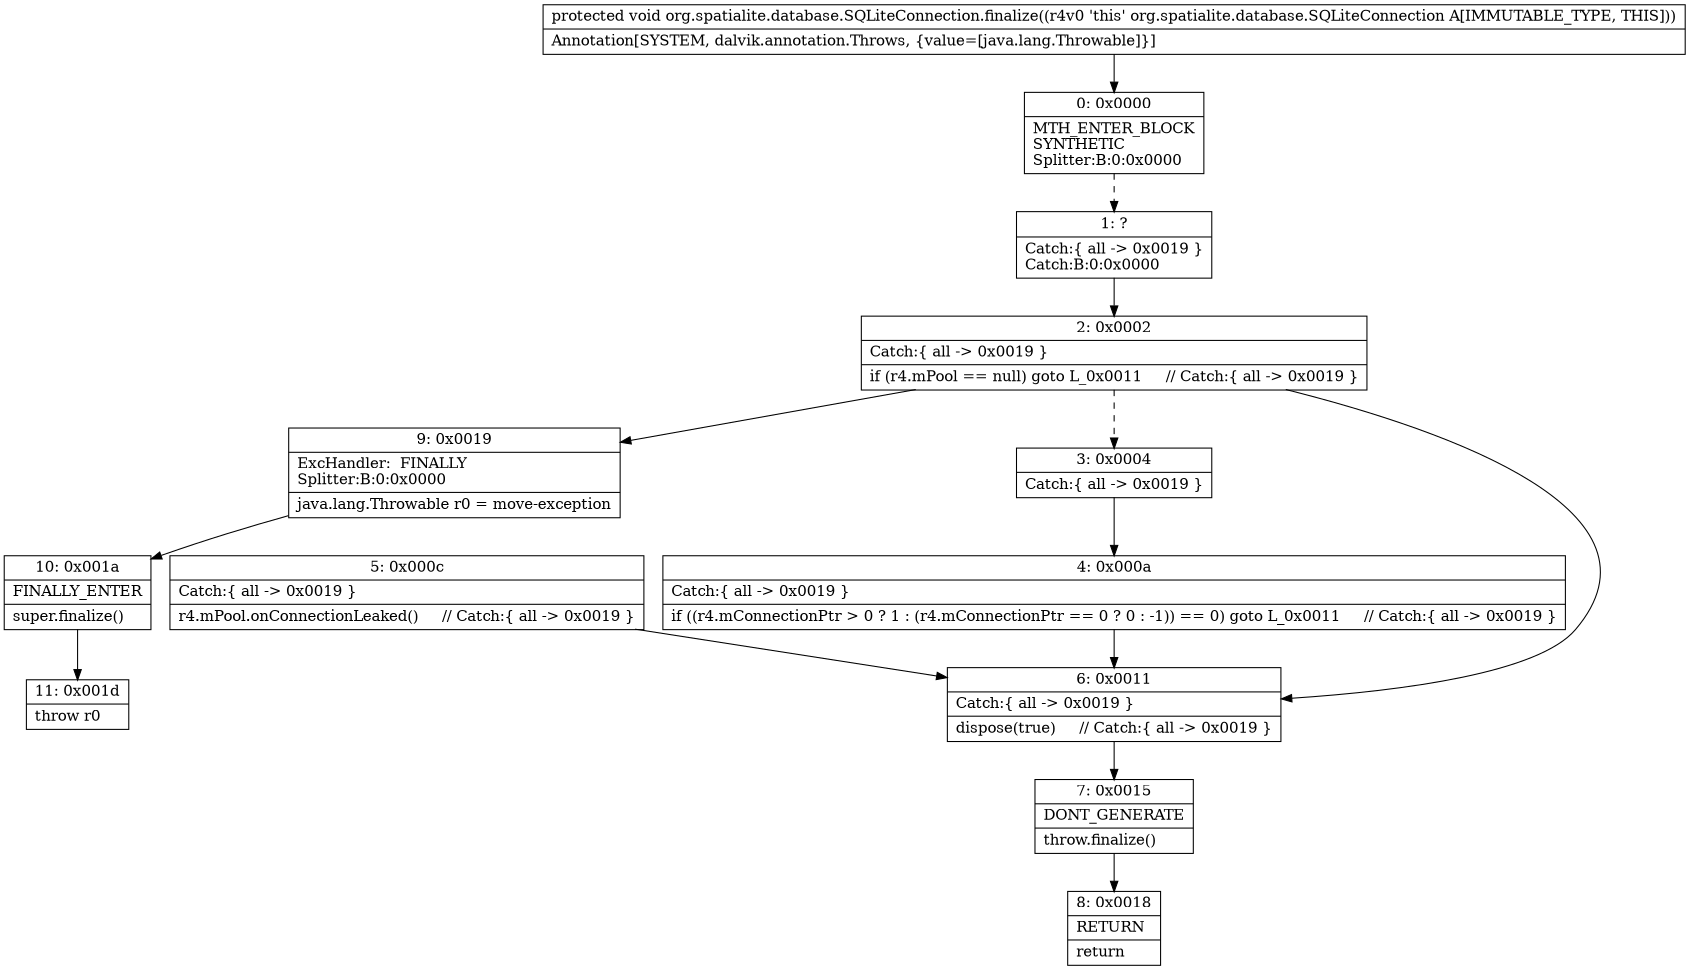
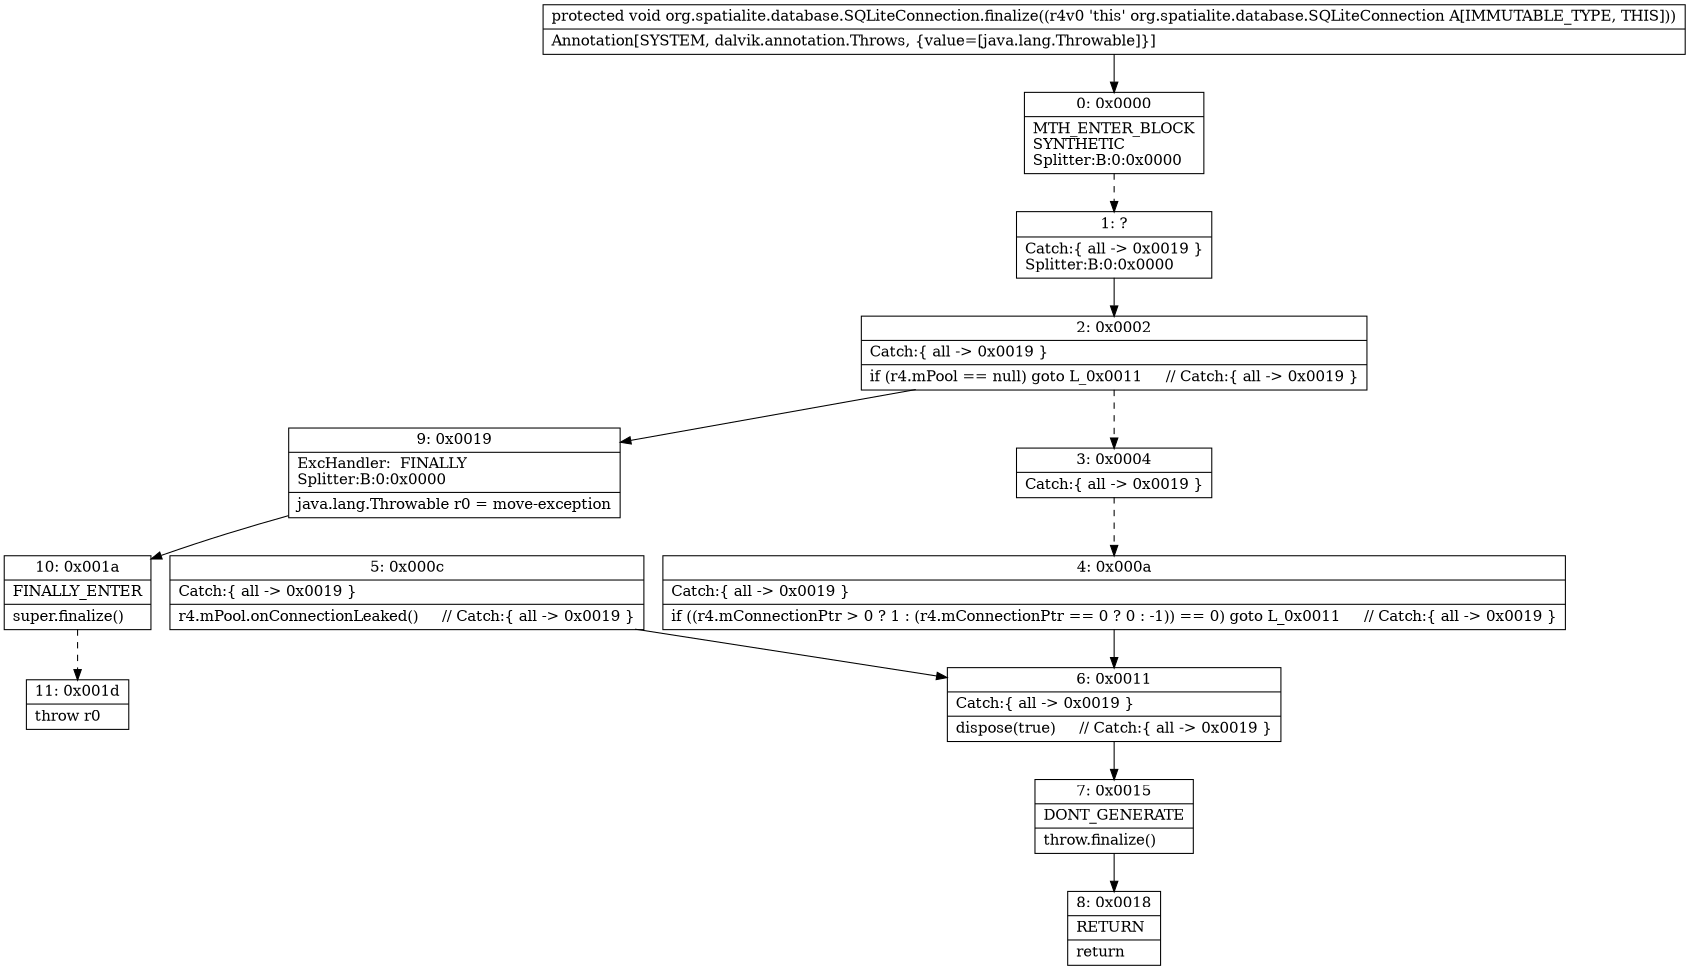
(1092, 265) -> (1100, 265)
(1114, 521) -> (1114, 521)
(1597, 562) -> none
(78, 649) -> (78, 649)
